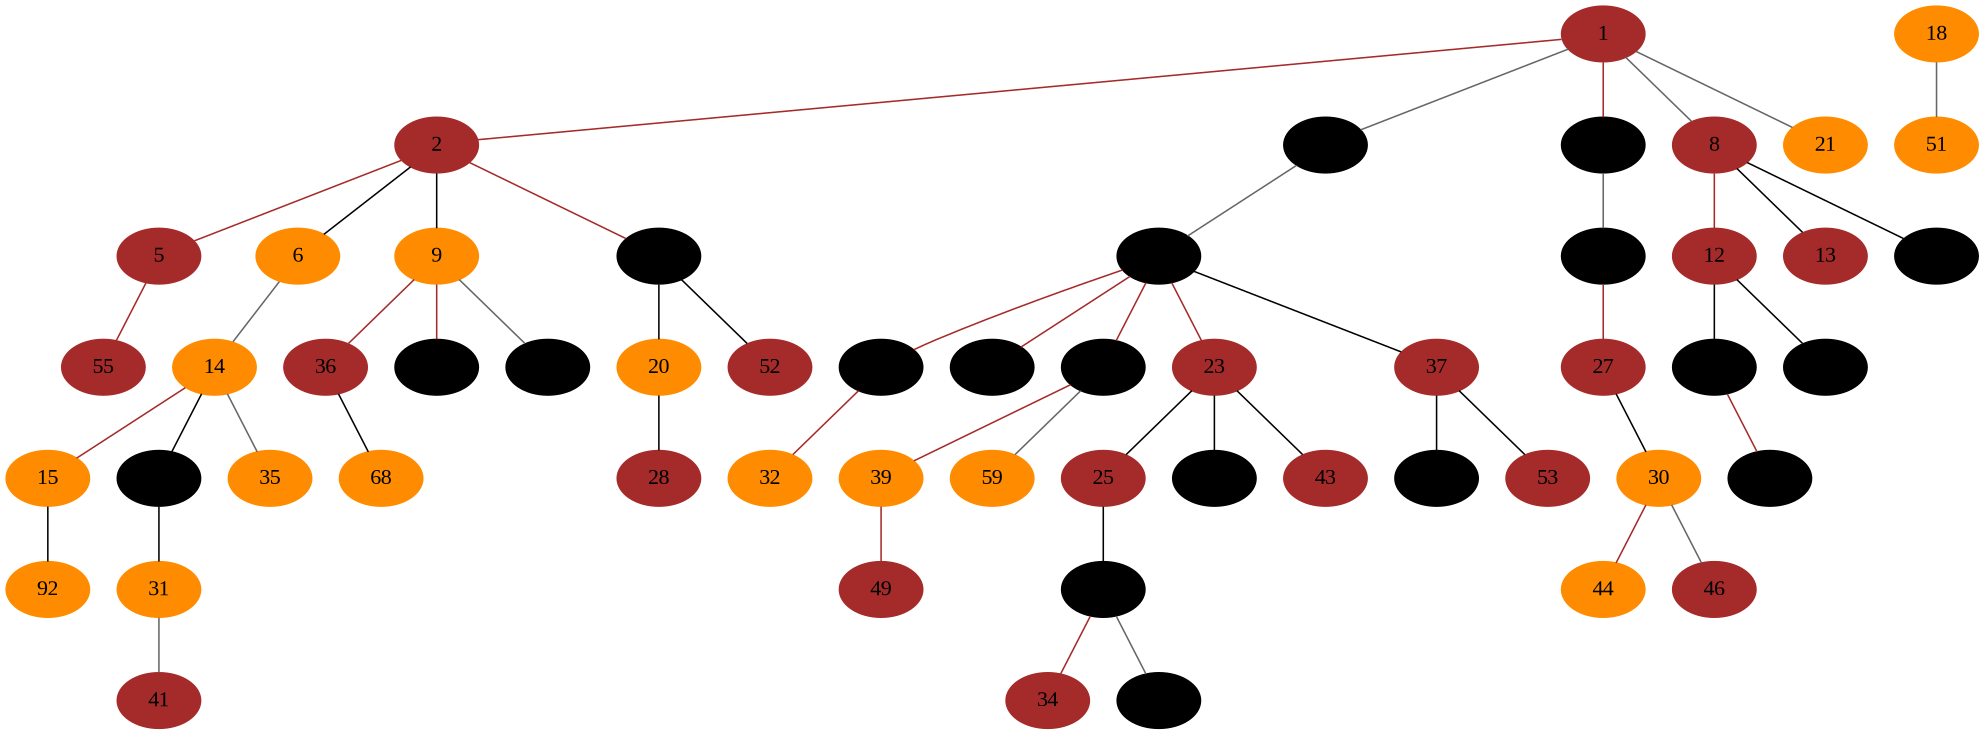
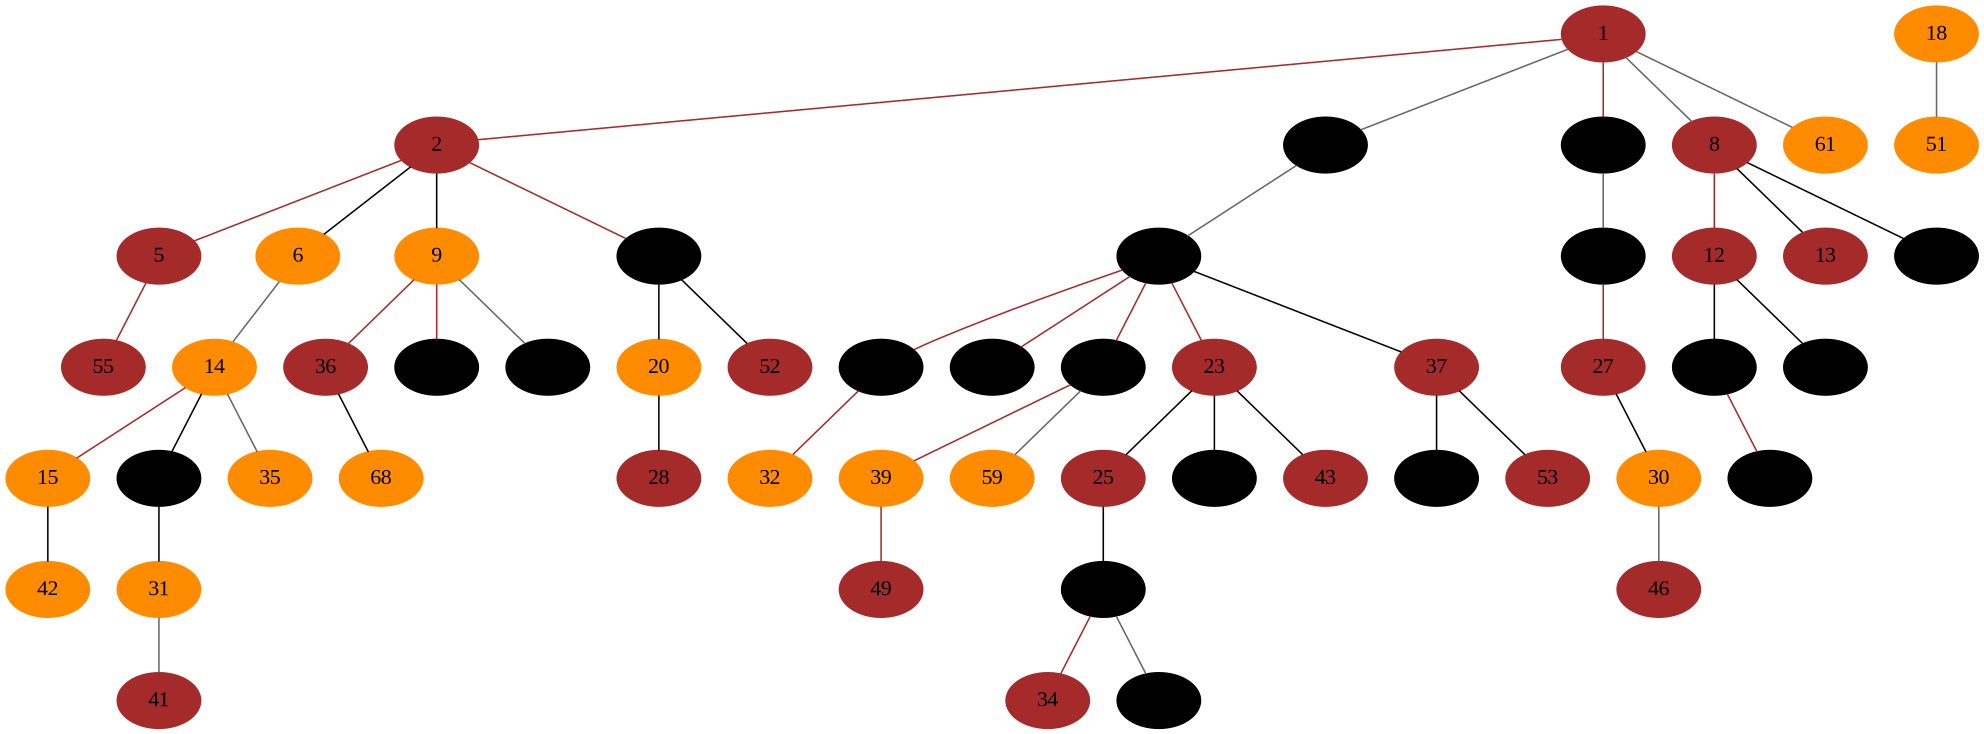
(1825, 145) -> (1825, 145)
(48, 589) -> (48, 589)
(1603, 589) -> none
